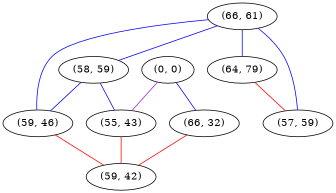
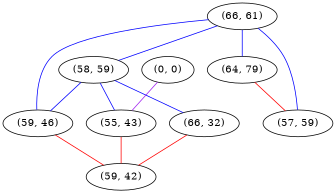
(186, 96) -> (151, 97)
